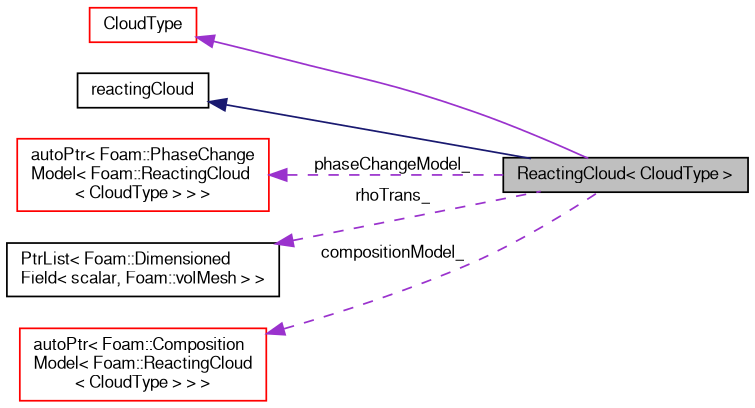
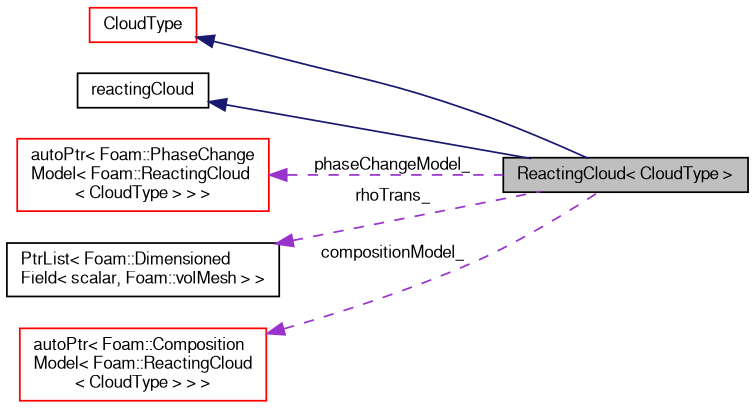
(404, 89) -> (404, 89)
